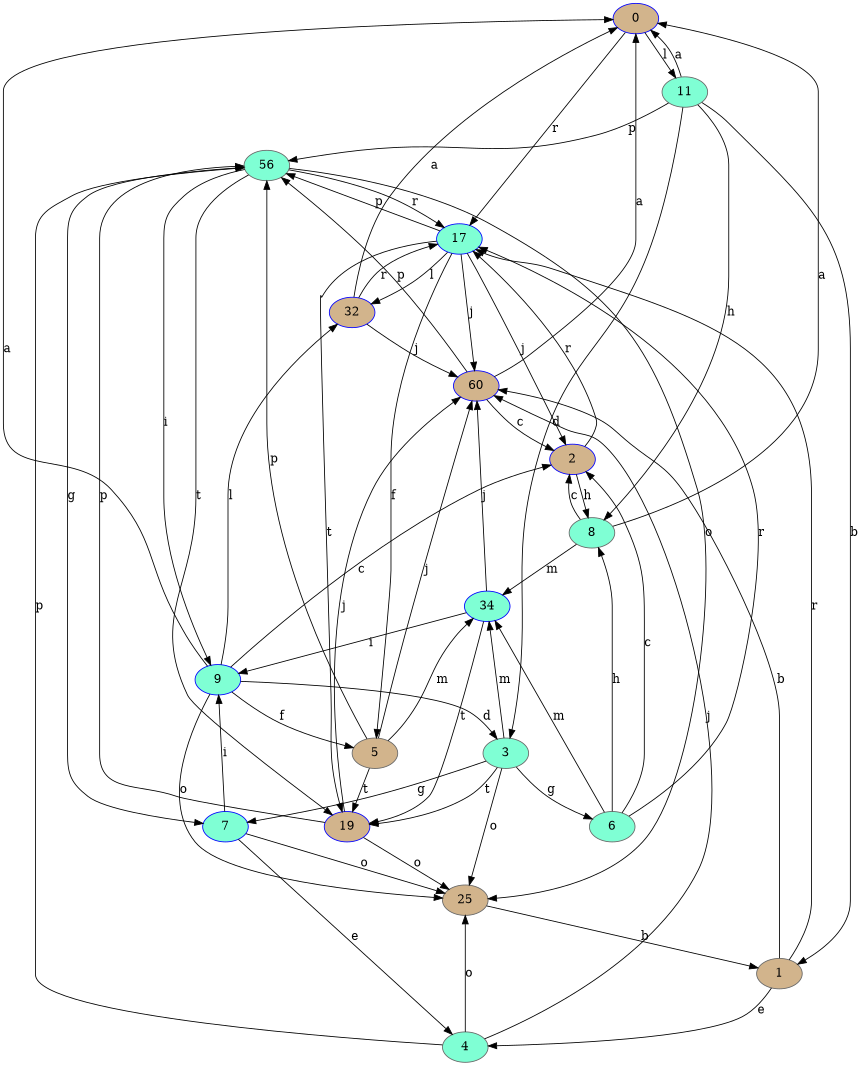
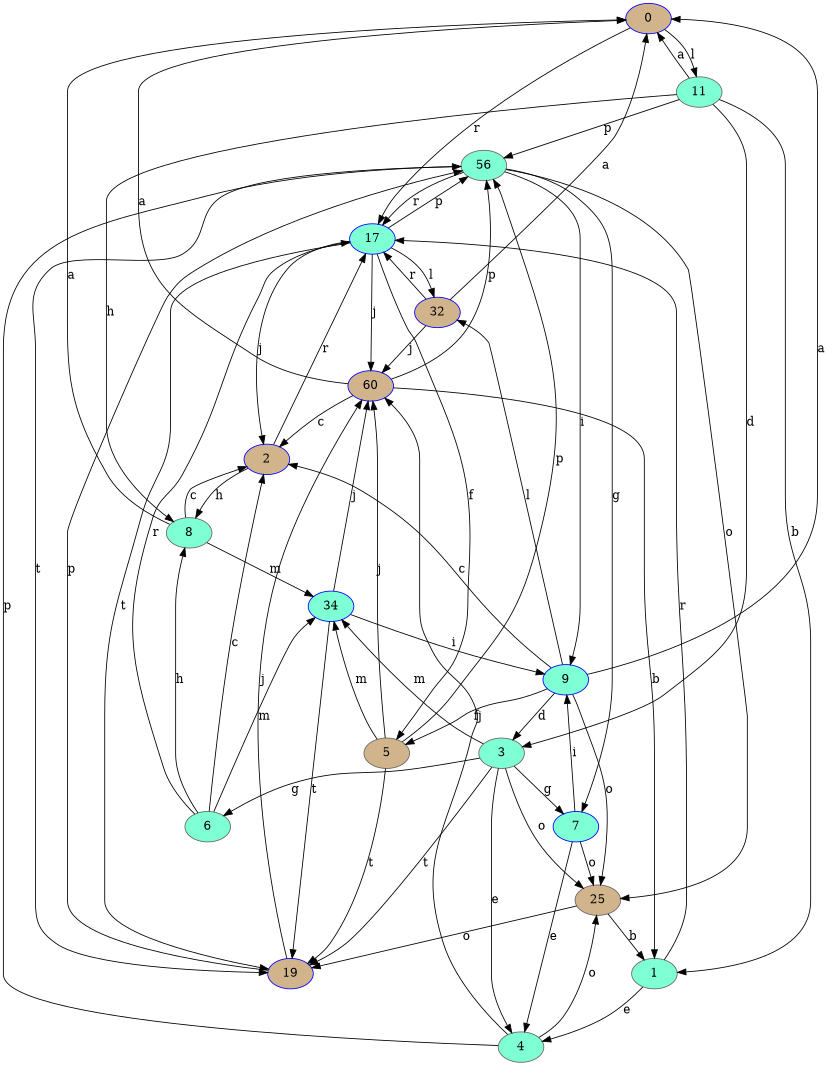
(757, 631) -> (644, 569)
(403, 861) -> (449, 936)
none -> (491, 898)
(779, 974) -> (654, 974)
